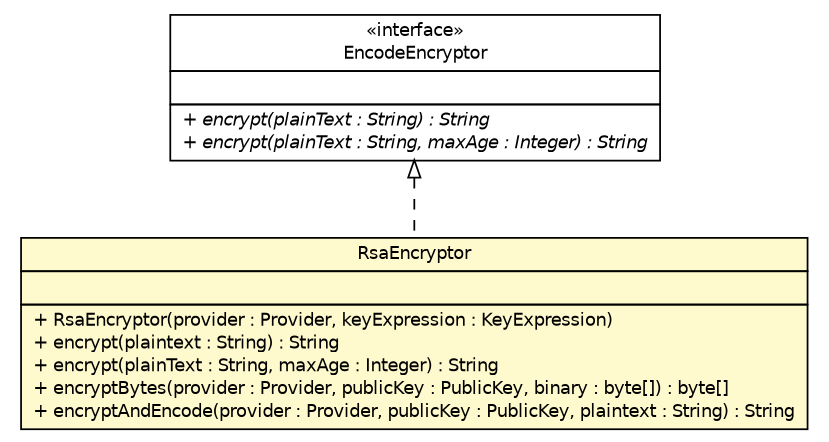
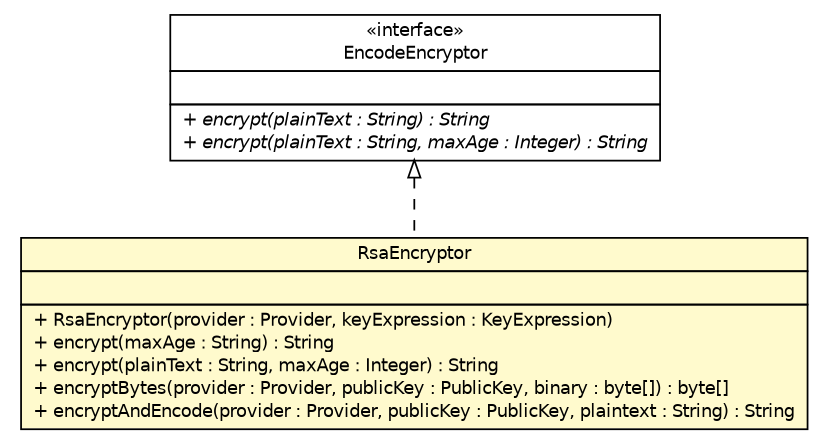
(187, 343) -> (184, 343)
